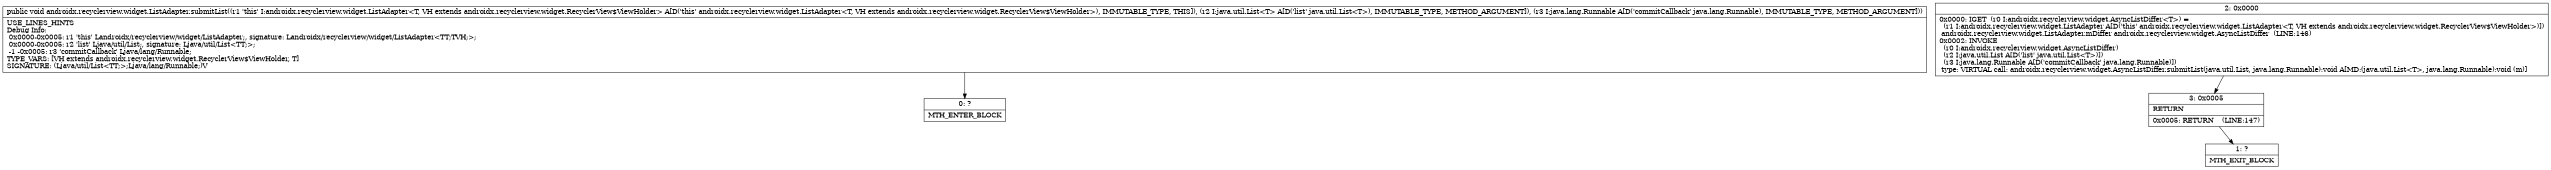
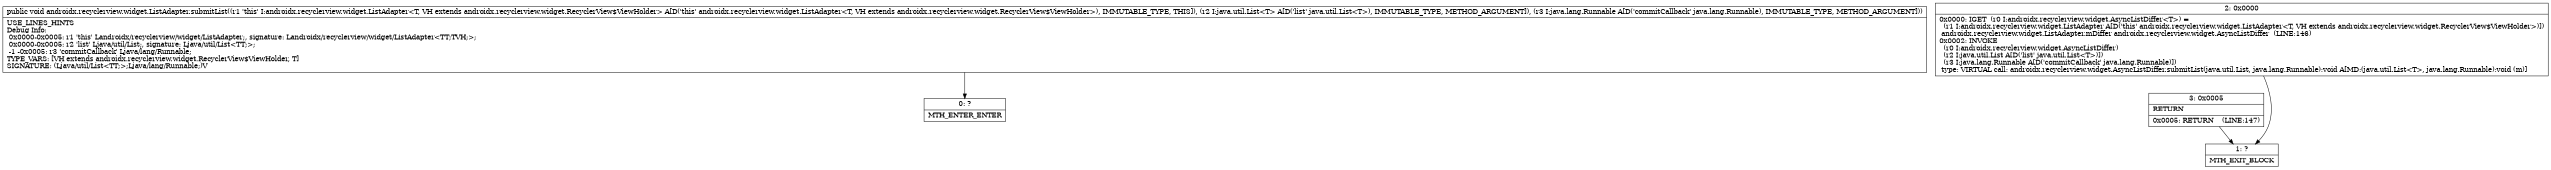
(2220, 82) -> (2271, 109)
(965, 115) -> (965, 115)
